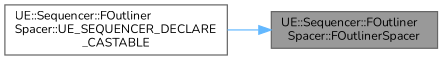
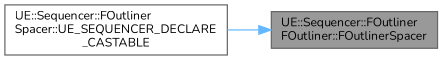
(354, 30) -> (354, 30)
